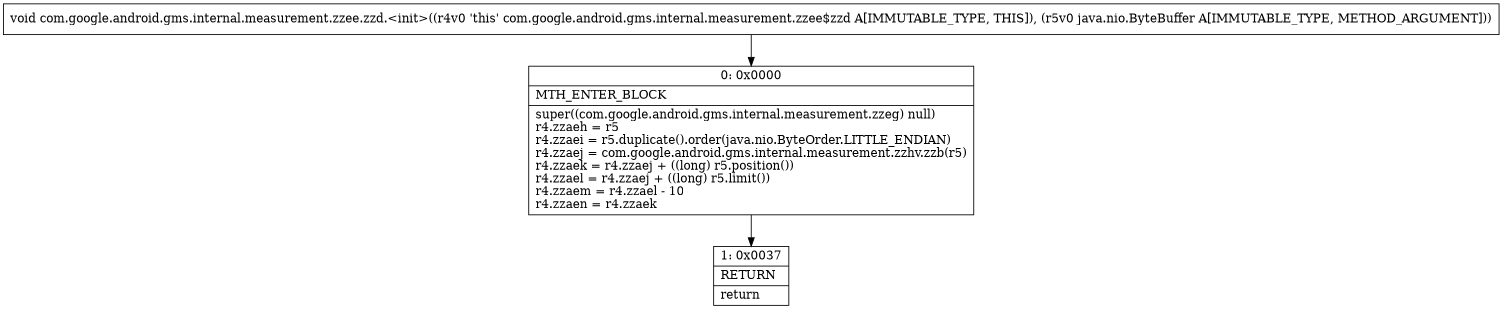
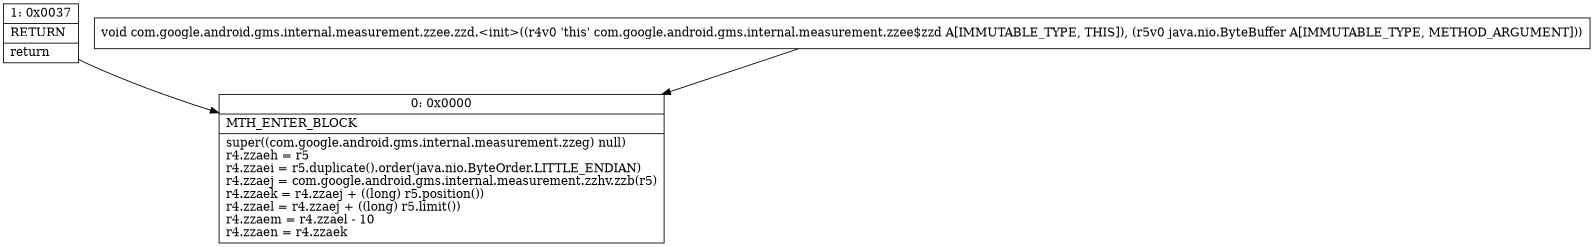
(751, 226) -> (144, 87)
